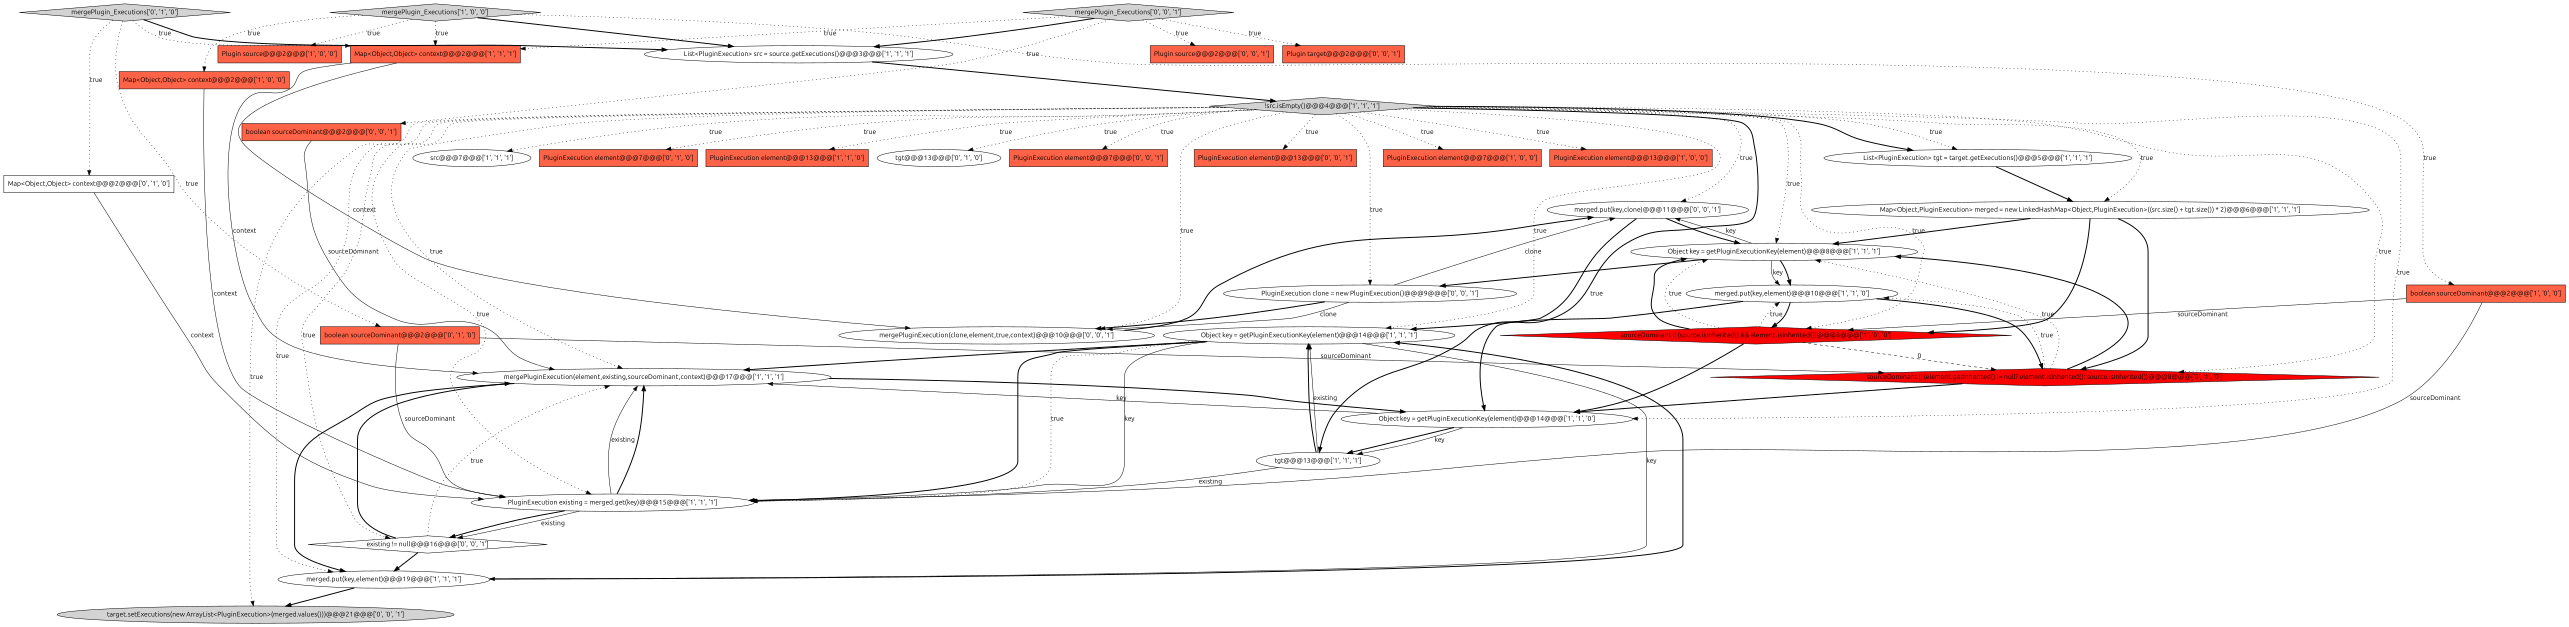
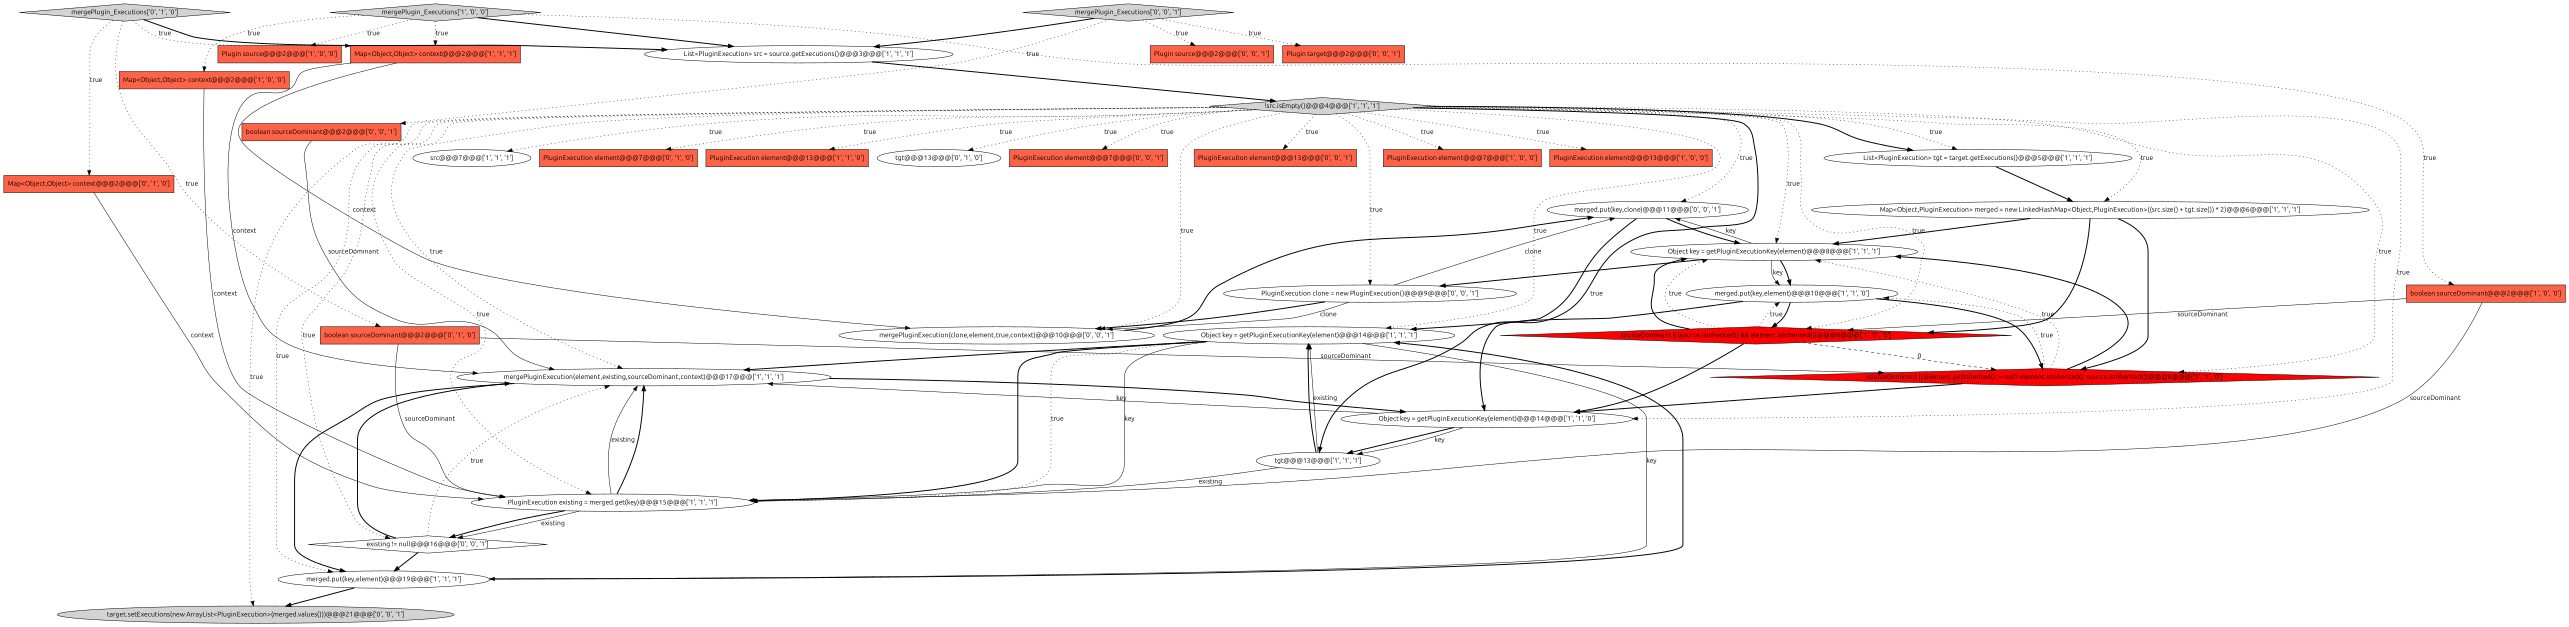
(798, 32) -> none
(89, 184) -> (89, 184)
